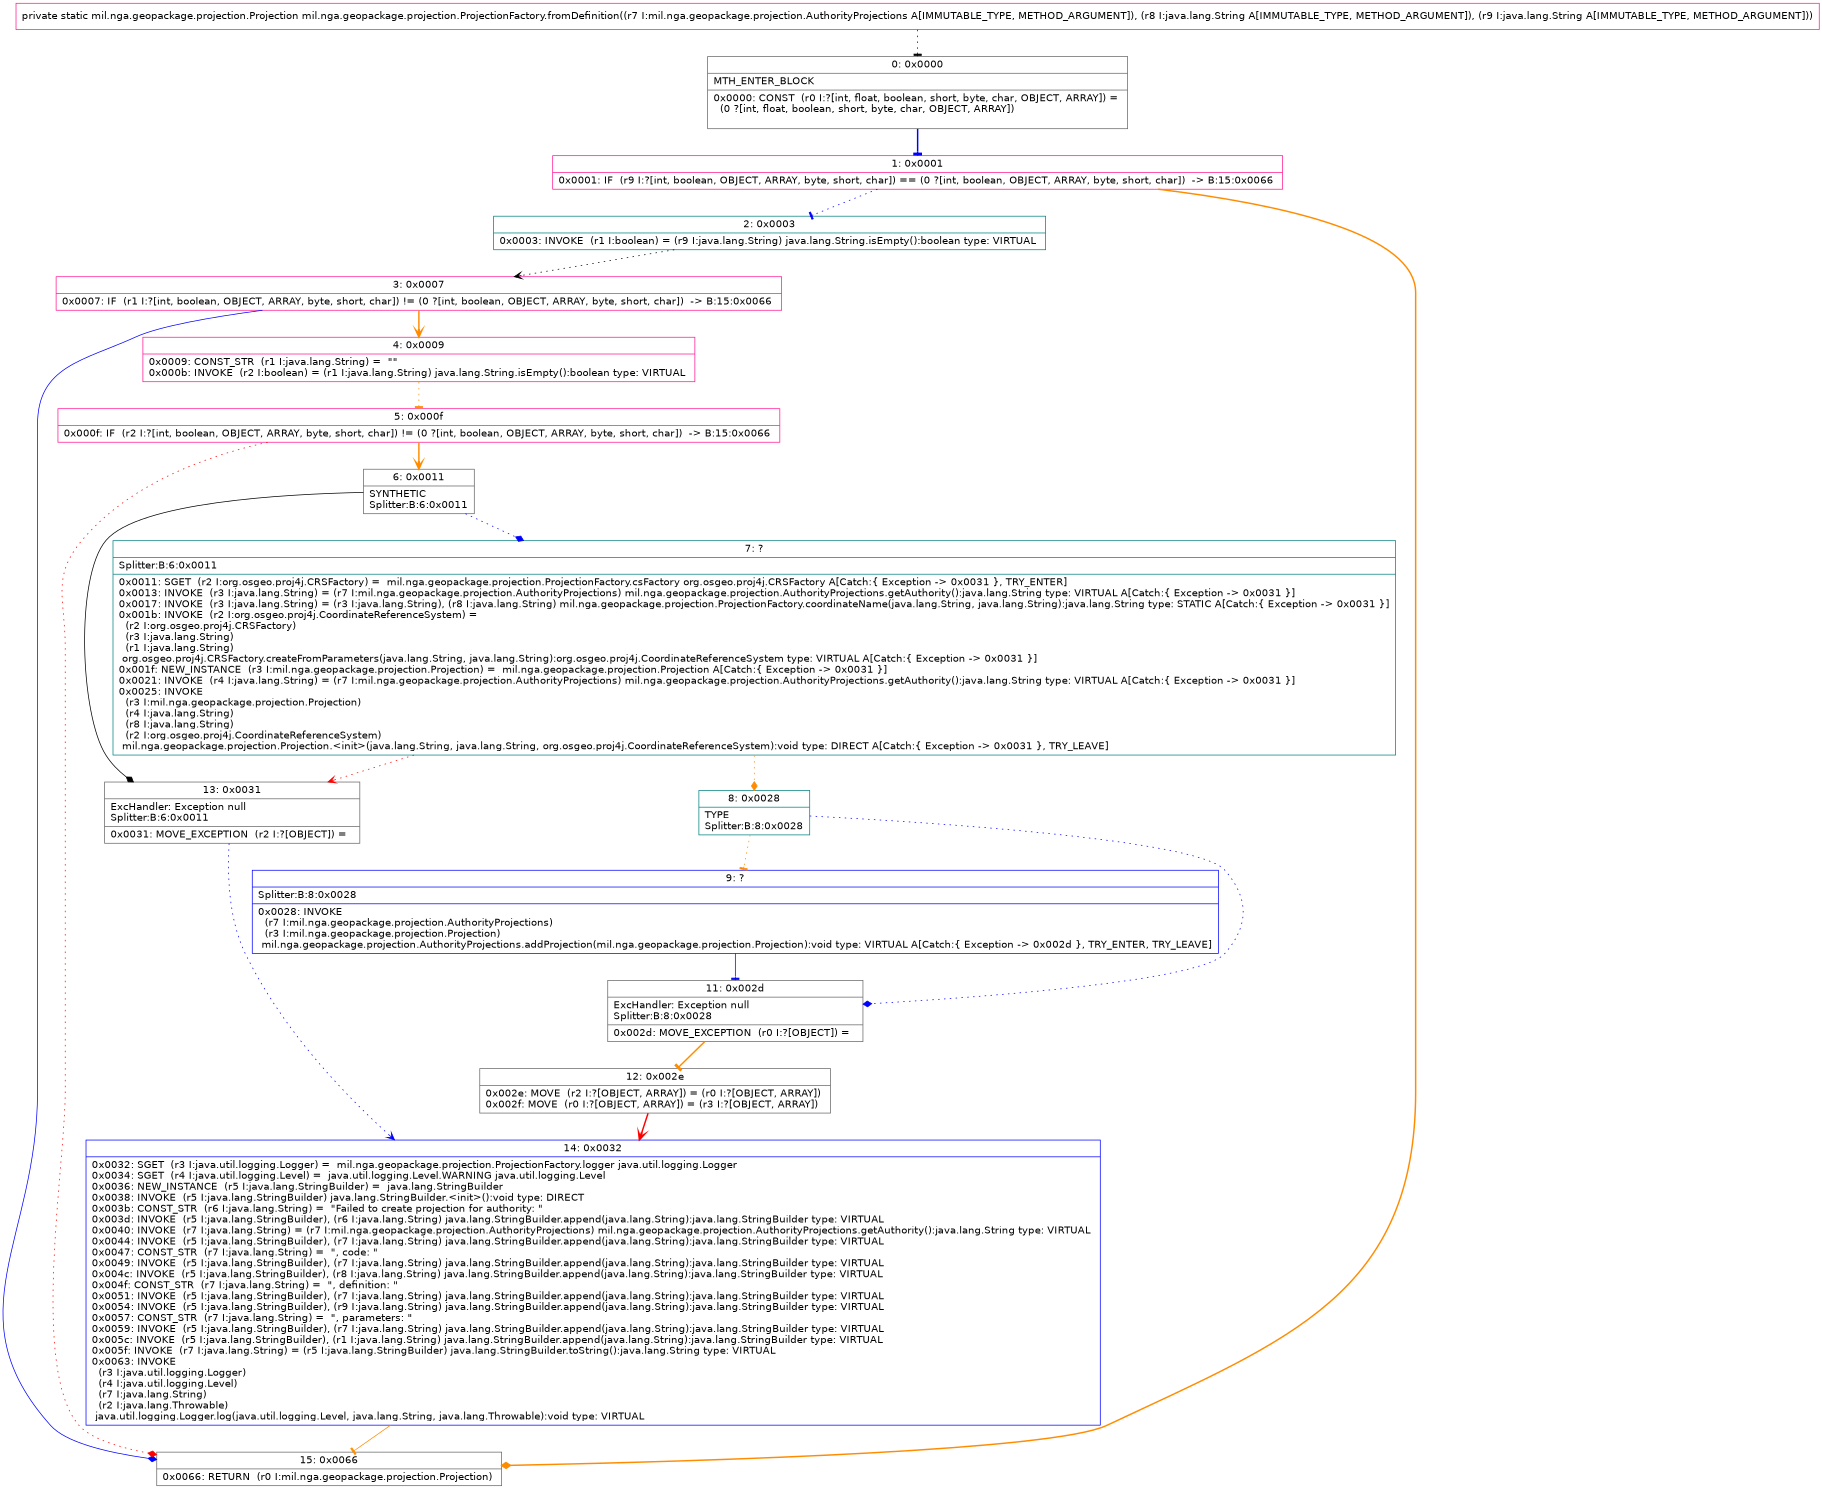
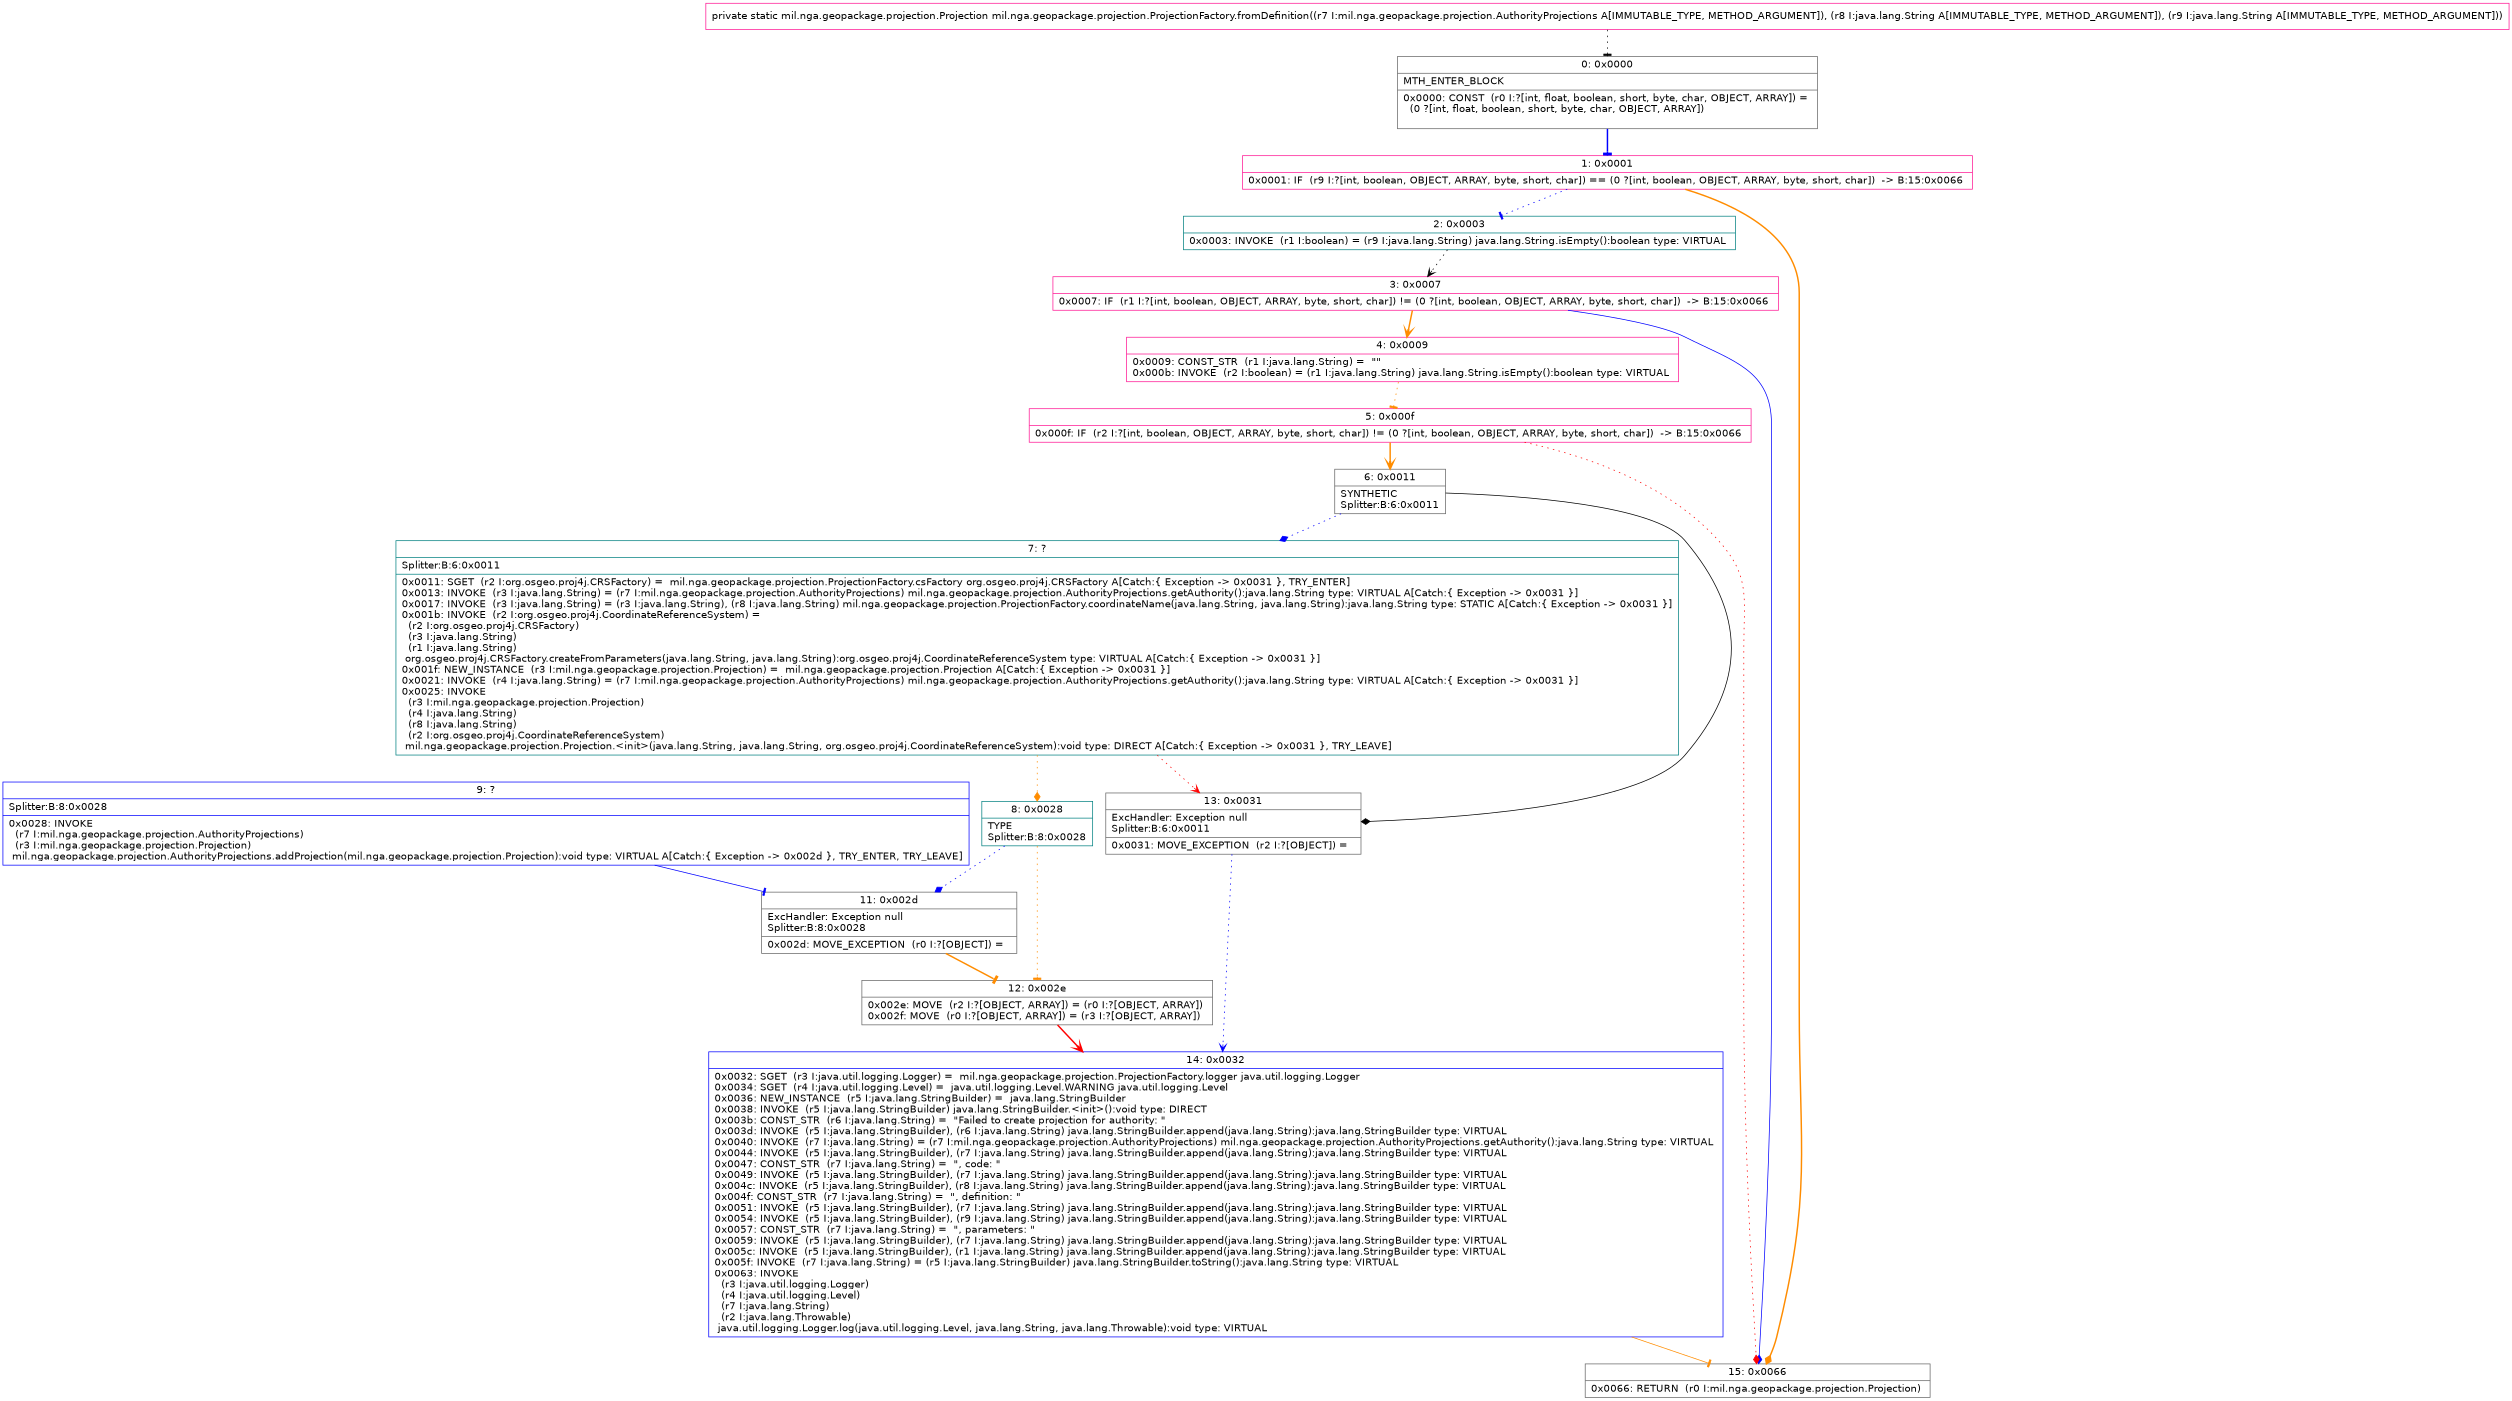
(747, 851) -> (1037, 911)
